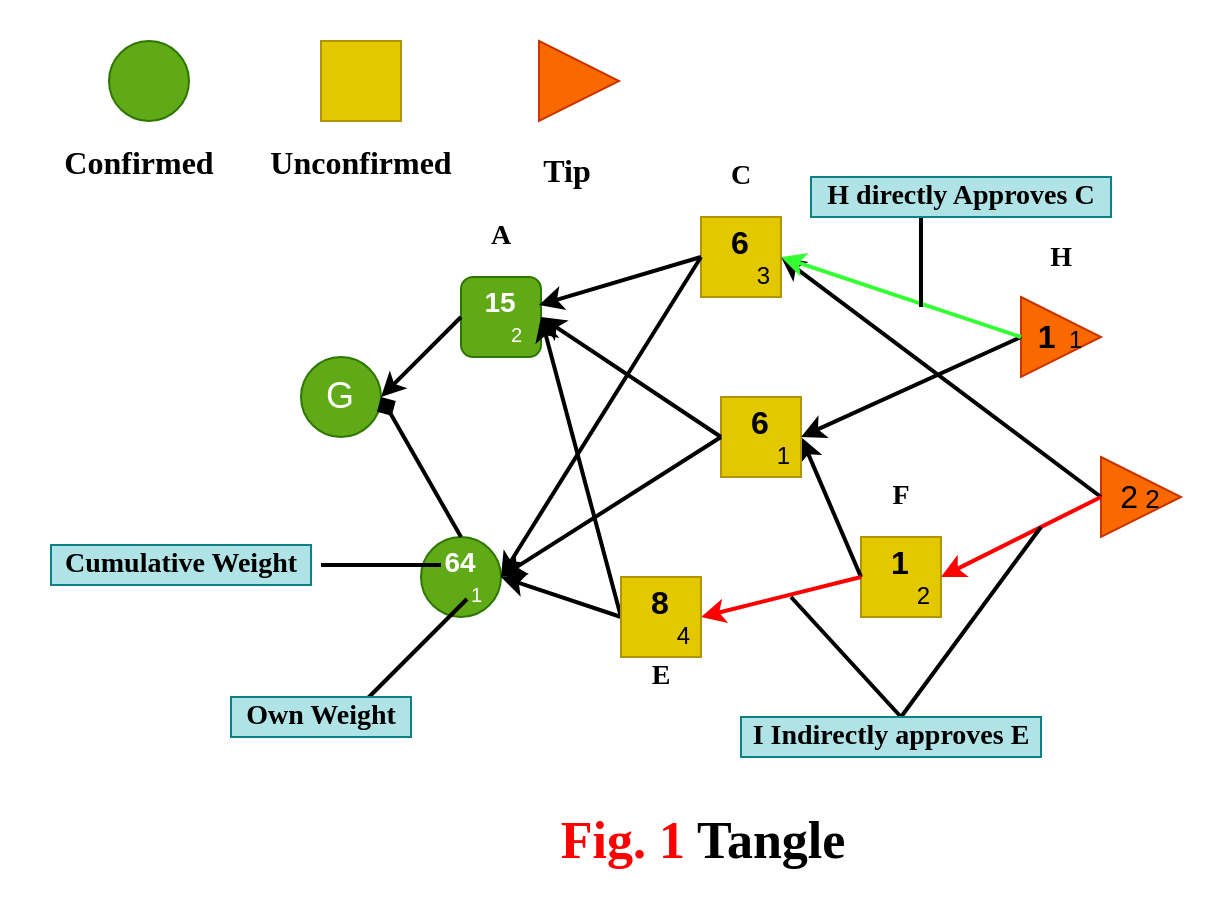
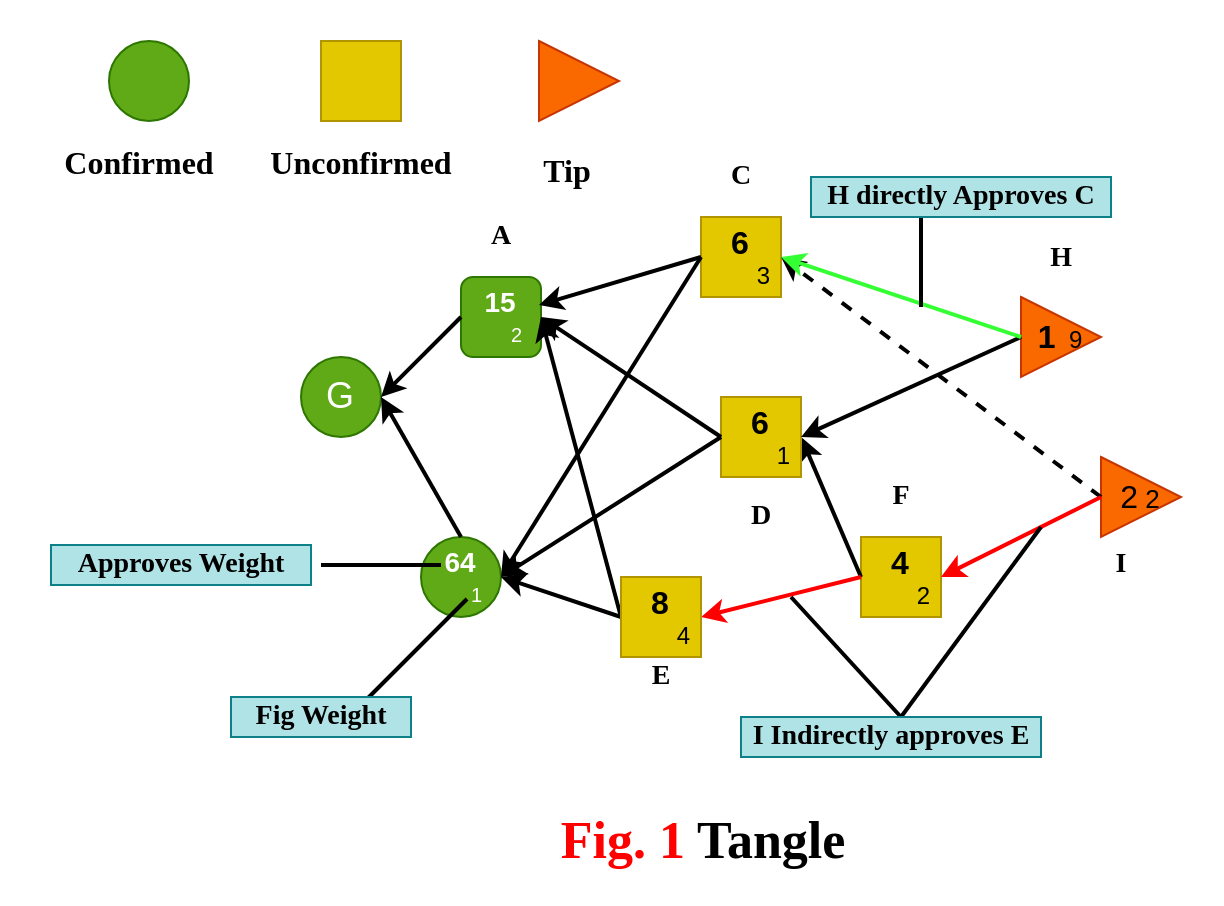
(868, 322) -> (868, 322)
(1061, 337) -> (1061, 337)
(391, 414) -> (391, 414)
none -> (761, 517)
(182, 565) -> (182, 565)
none -> (1121, 565)
(901, 577) -> (901, 577)
(322, 717) -> (322, 717)
